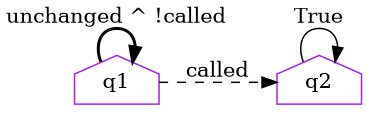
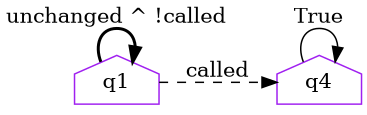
(319, 82) -> (319, 82)
